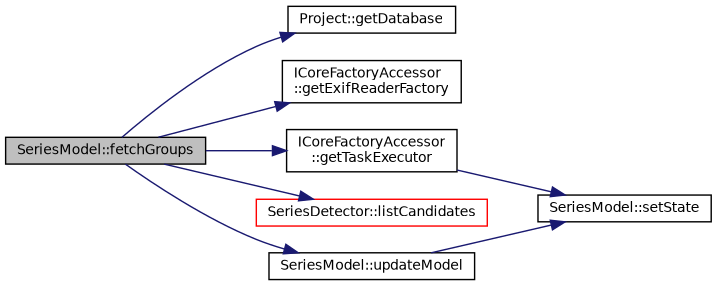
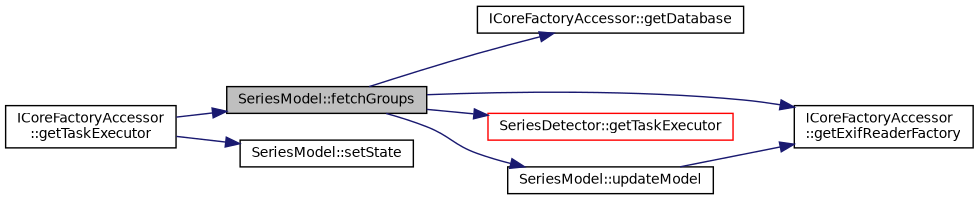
(372, 20) -> (611, 20)
(239, 151) -> (194, 115)
(372, 213) -> (611, 127)
(491, 239) -> (730, 157)
